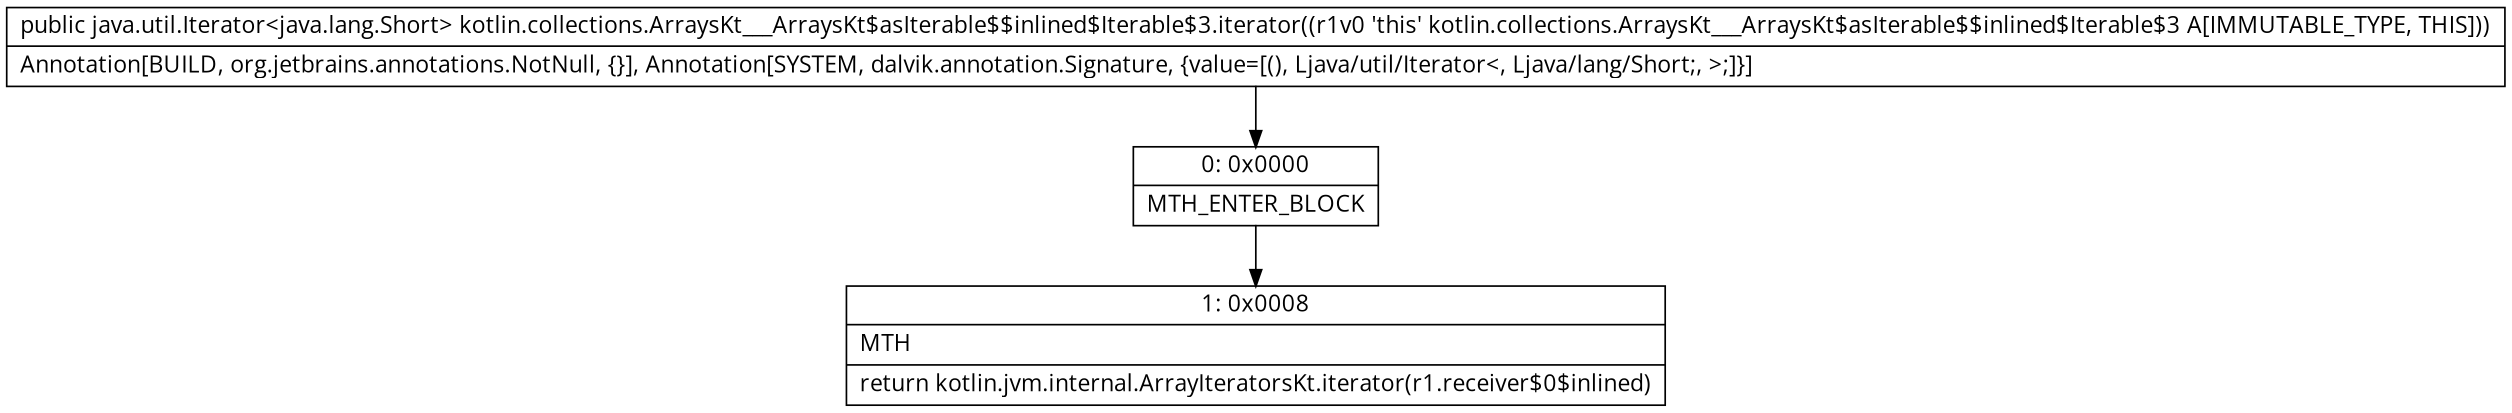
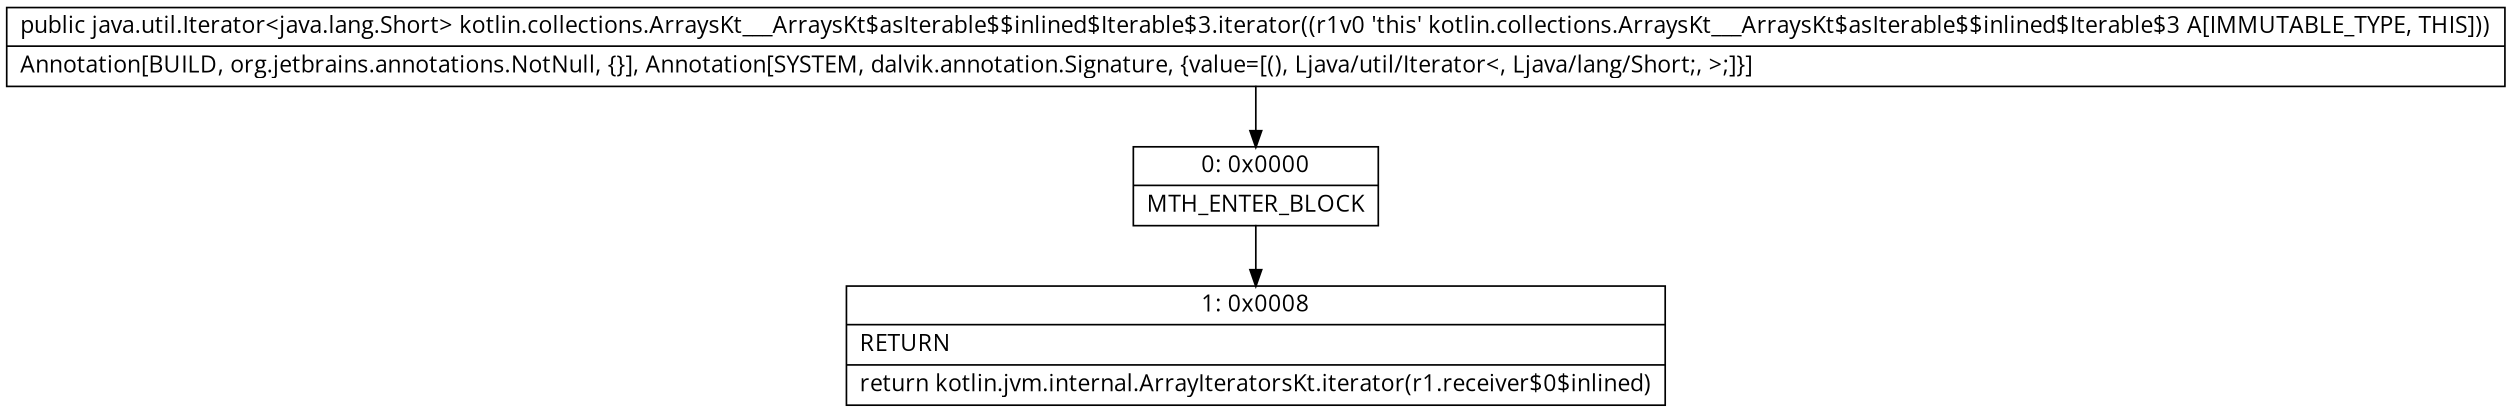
(886, 344) -> (906, 344)
